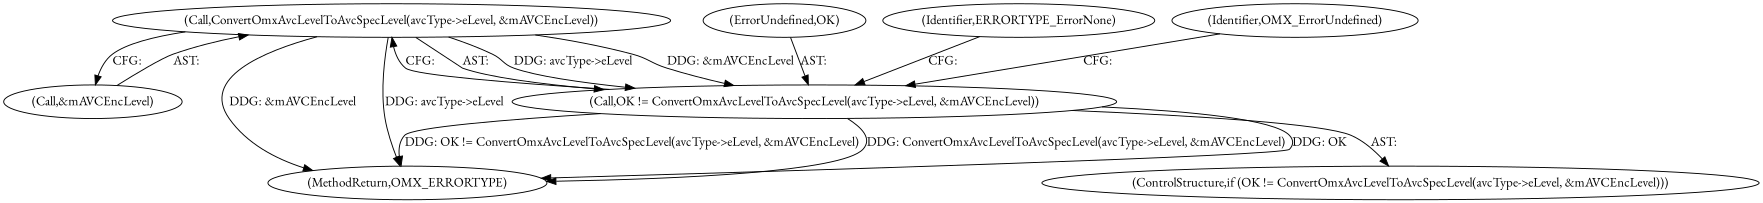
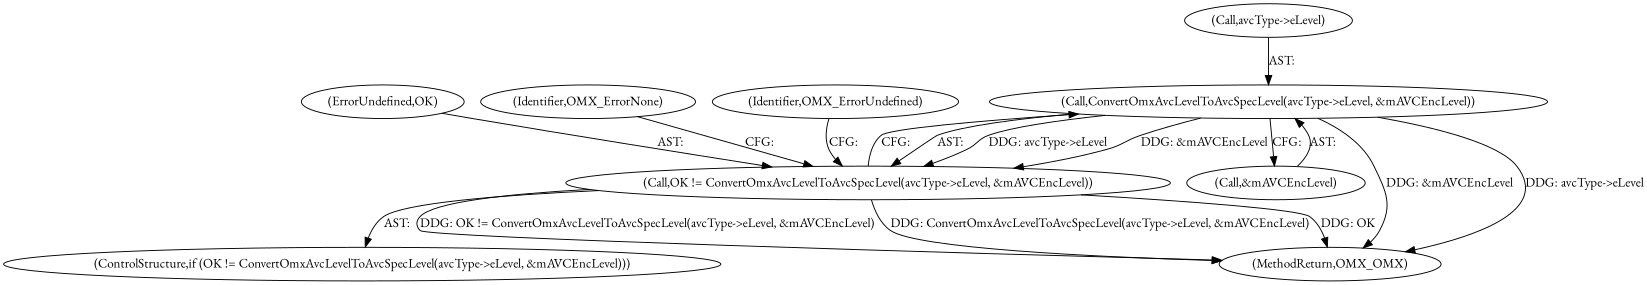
(1019, 21) -> (588, 102)
none -> (1268, 21)
(407, 183) -> (1330, 264)
